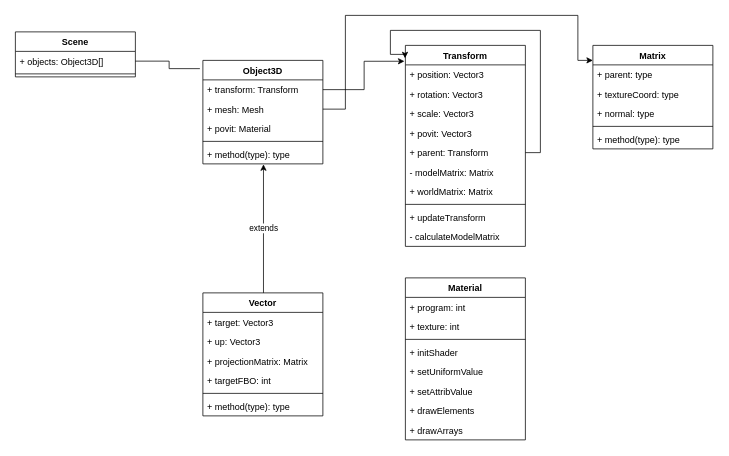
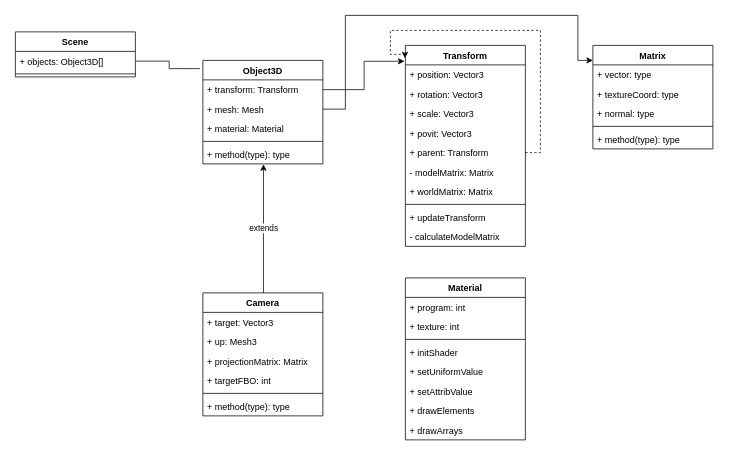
(514, 30) -> (514, 30)
(629, 75) -> (629, 75)
(243, 129) -> (249, 129)
(263, 303) -> (263, 303)
(236, 342) -> (231, 342)
